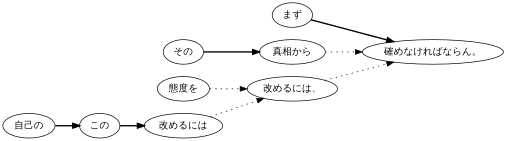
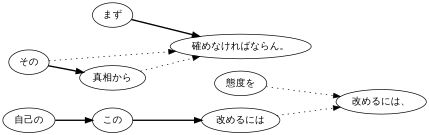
(356, 72) -> (109, 56)
